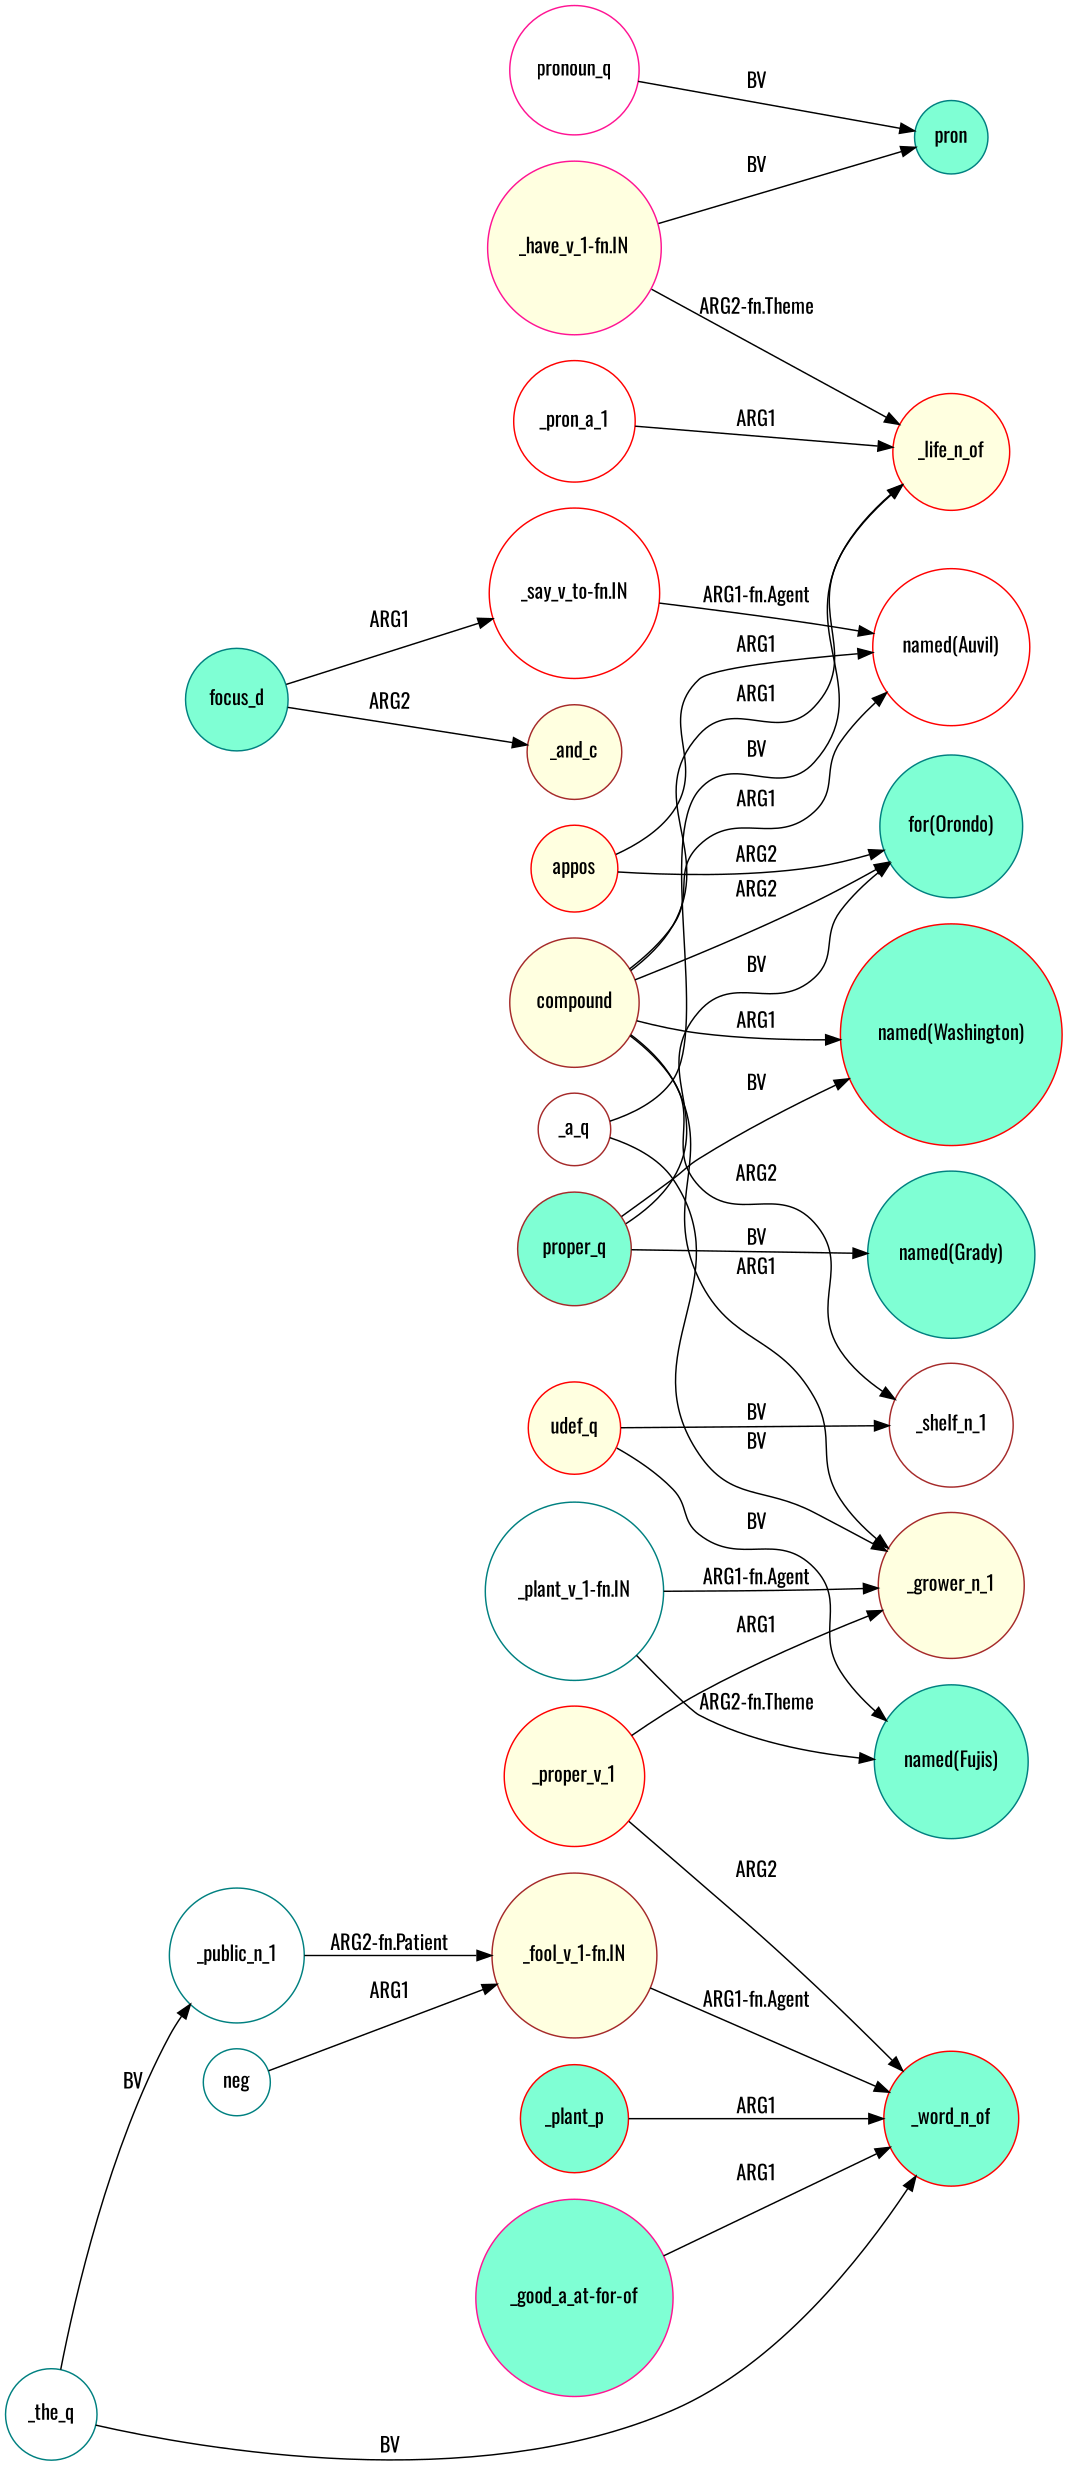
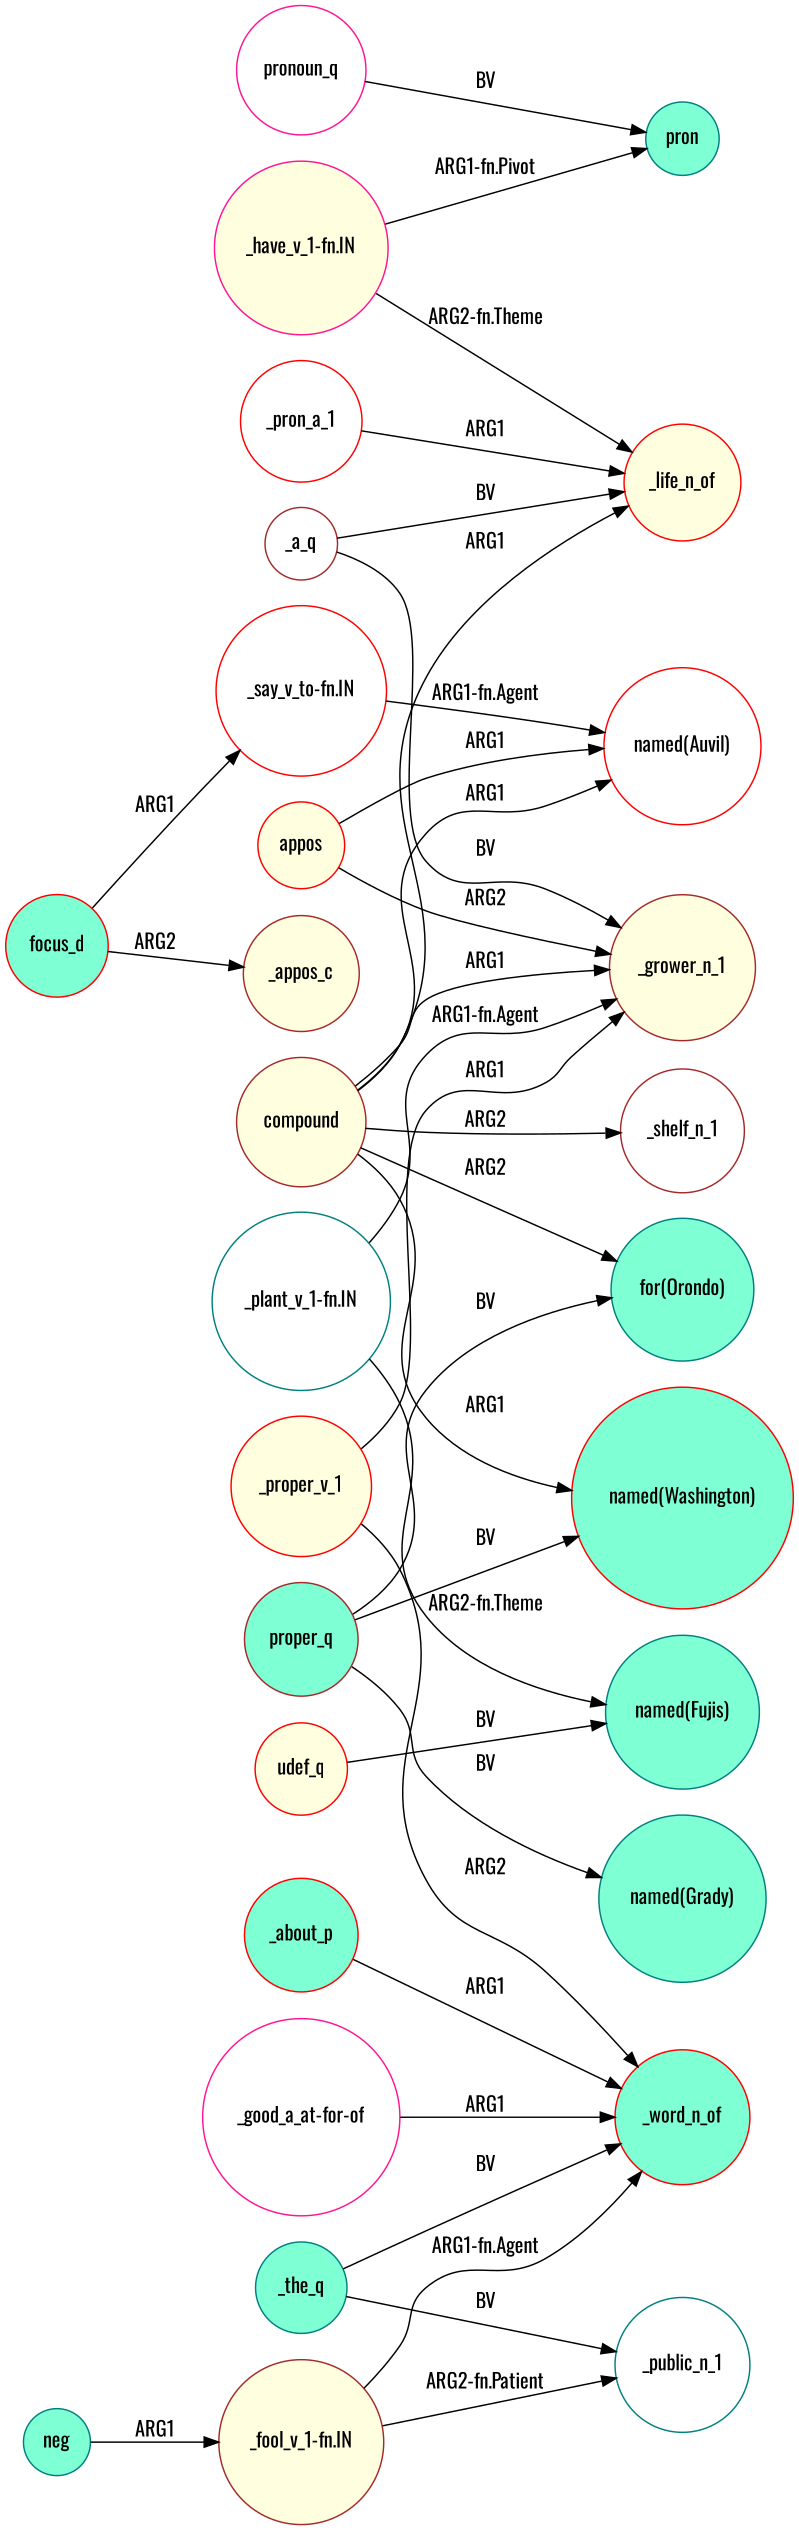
(757, 167) -> (486, 169)
(237, 700) -> (57, 946)
(574, 752) -> (301, 974)
(745, 874) -> (463, 922)
(748, 1427) -> none
(390, 1956) -> (492, 2403)
(237, 2082) -> (57, 2442)
(574, 2119) -> (301, 1935)
(574, 2298) -> (301, 2117)
(51, 2415) -> (301, 2288)
